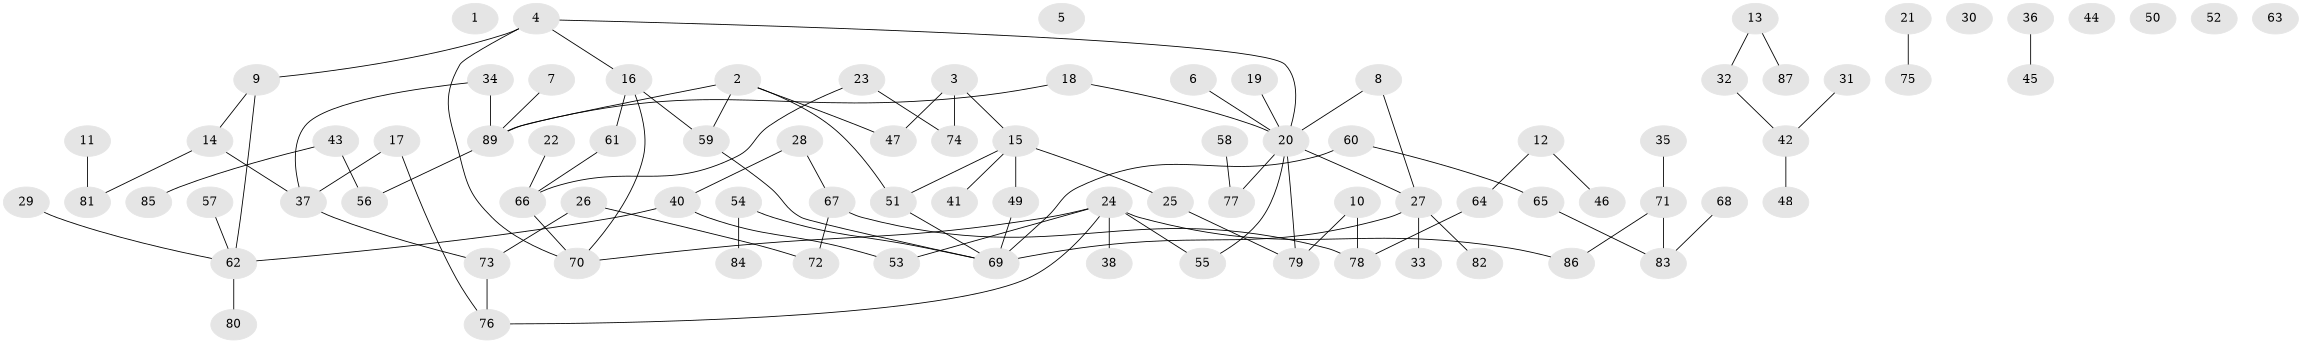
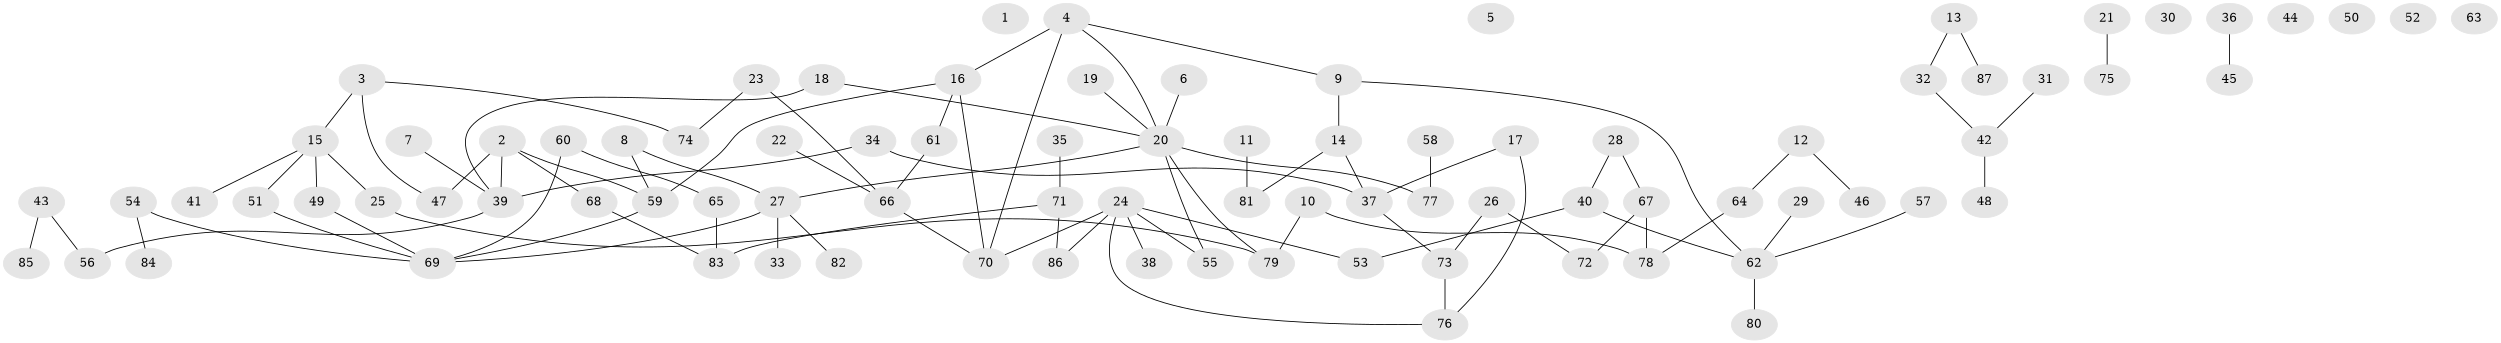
(1332, 111) -> (637, 165)
(831, 126) -> (548, 172)
(490, 141) -> (501, 202)
